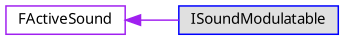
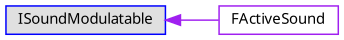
(160, 20) -> (200, 20)
